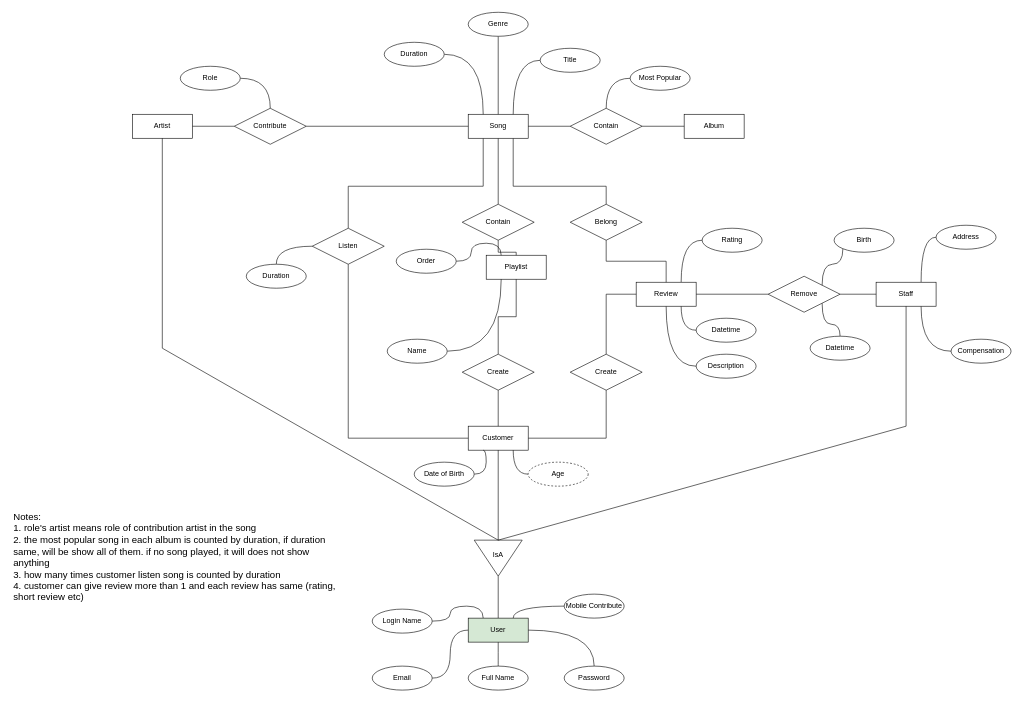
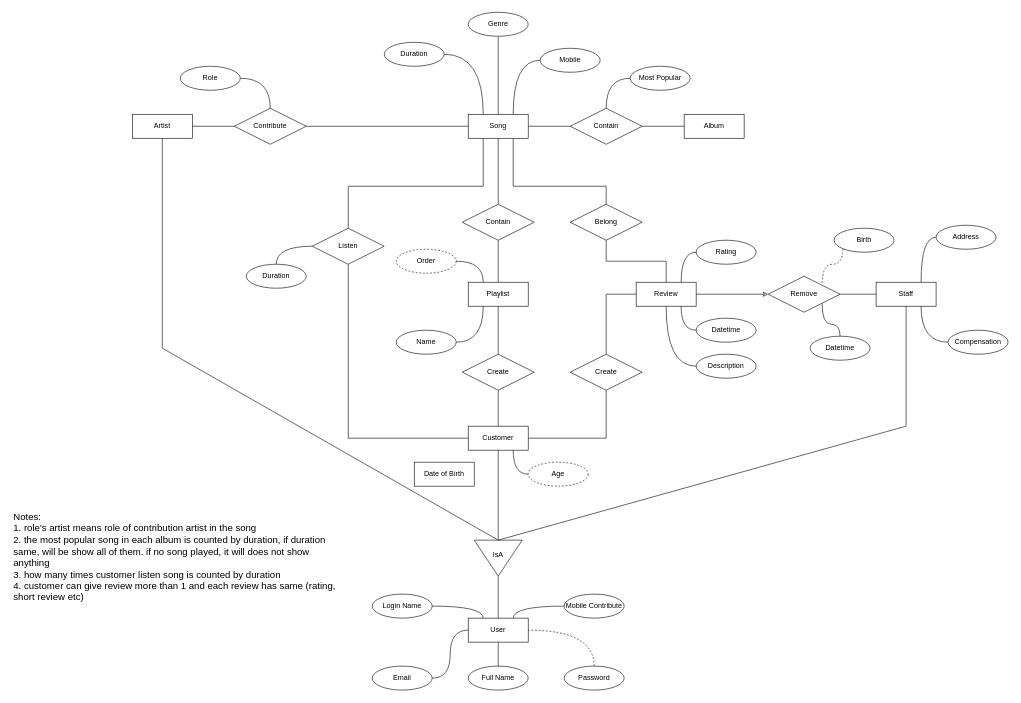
(570, 60) -> (570, 60)
(732, 240) -> (726, 252)
(426, 261) -> (426, 261)
(829, 265) -> (829, 265)
(516, 267) -> (498, 294)
(764, 294) -> (762, 294)
(417, 351) -> (426, 342)
(981, 351) -> (978, 342)
(486, 463) -> none
(444, 474) -> (444, 474)
(402, 621) -> (402, 606)
(498, 630) -> (498, 630)
(568, 635) -> (568, 635)
